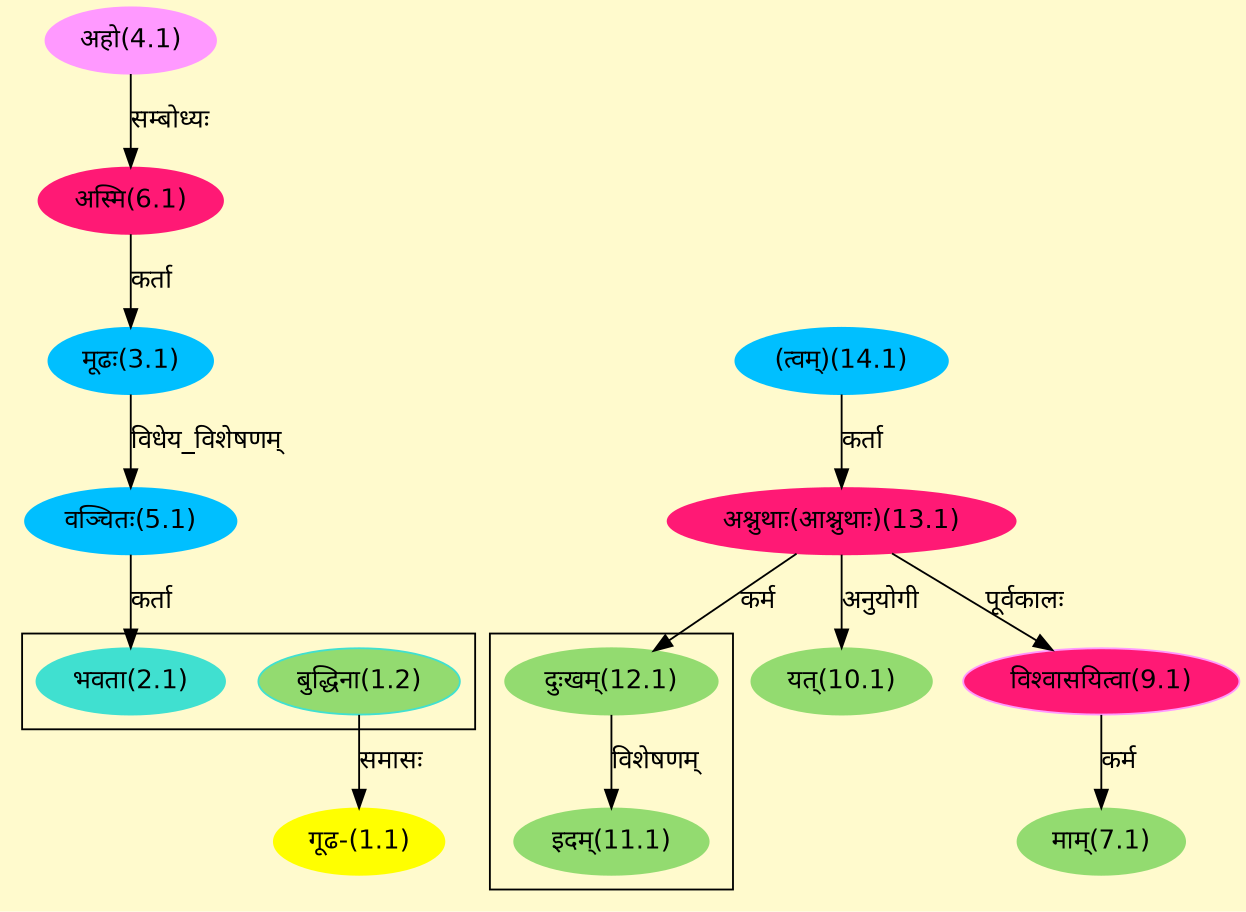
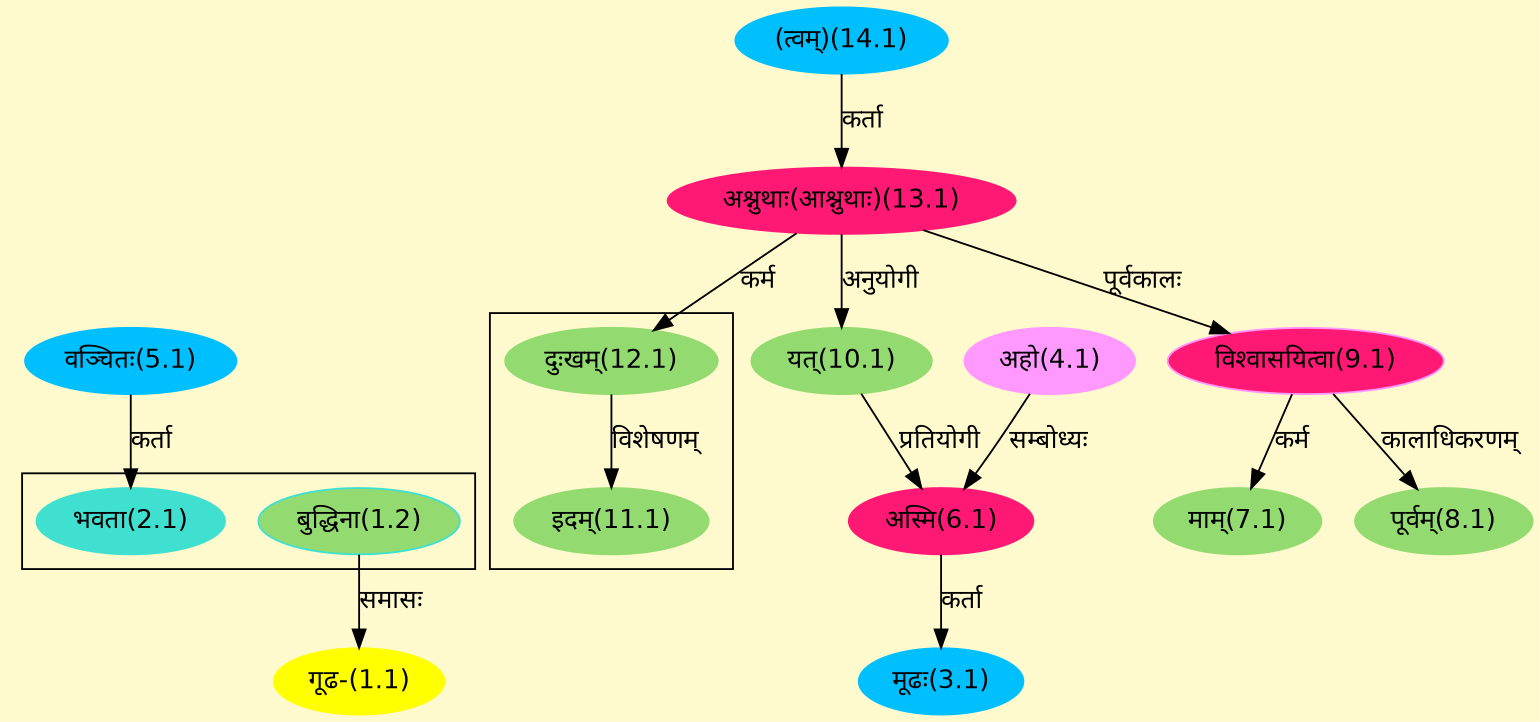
(131, 432) -> none
none -> (886, 433)
none -> (1444, 521)
